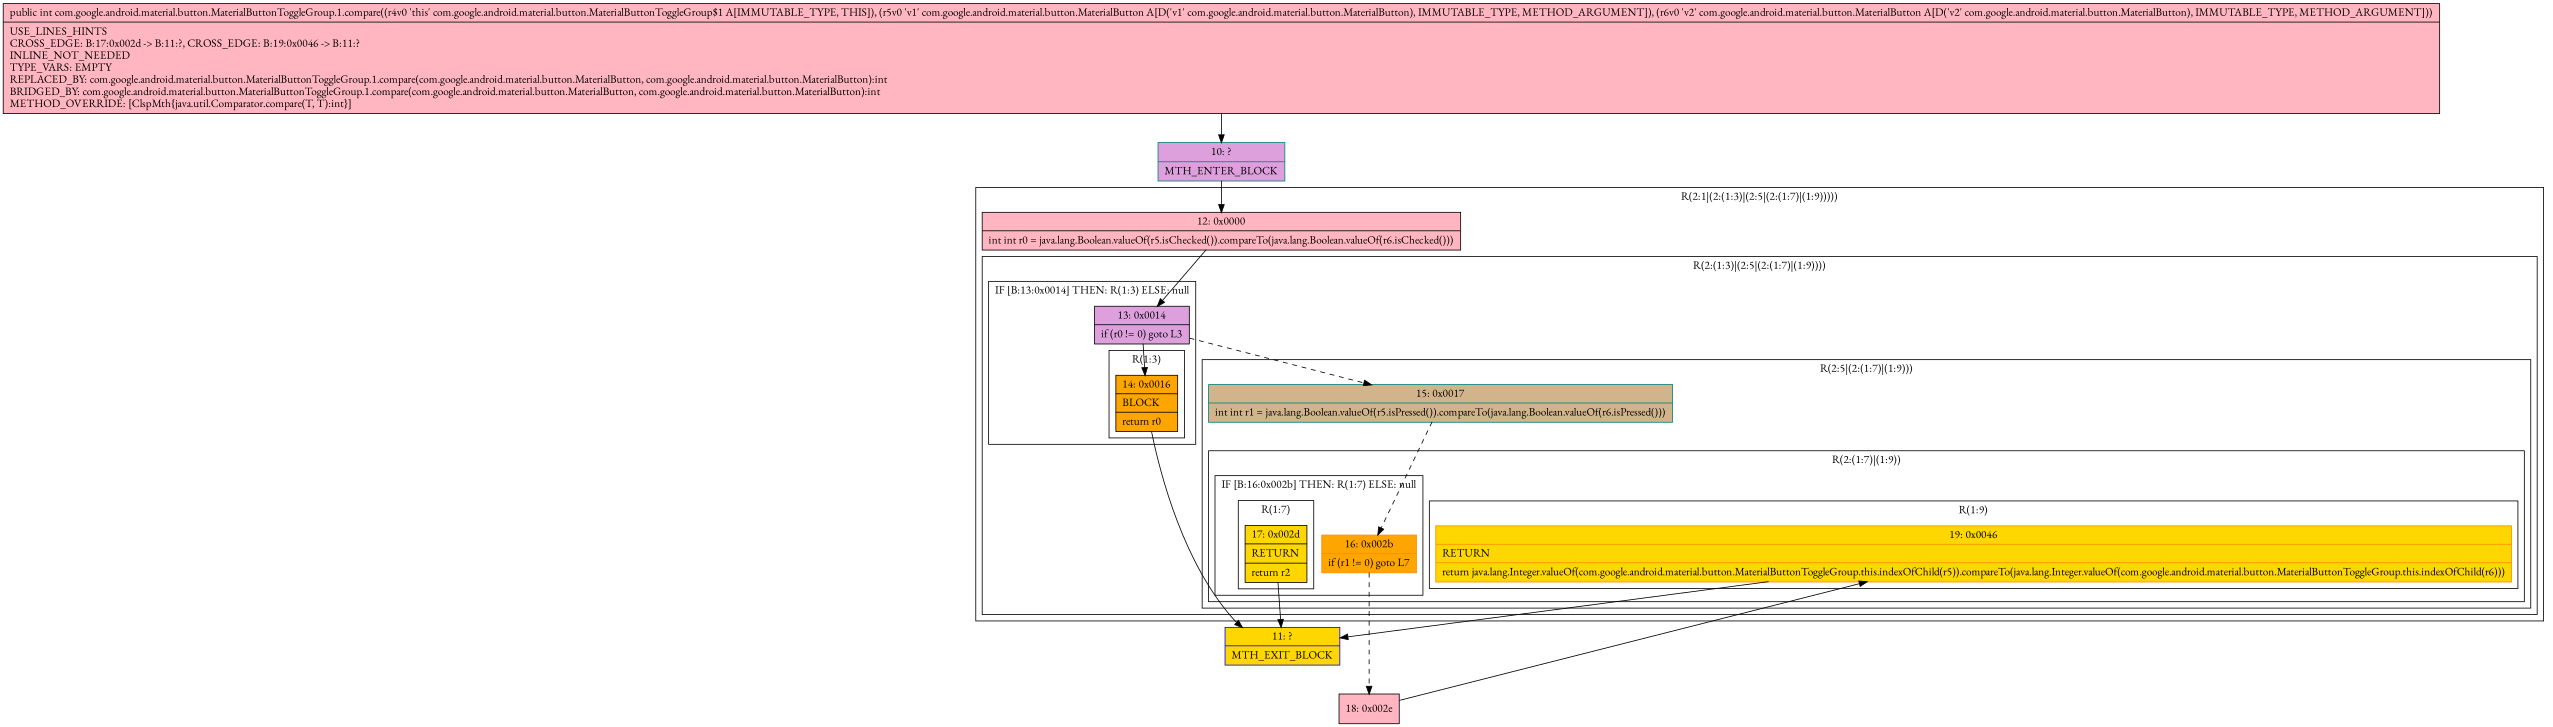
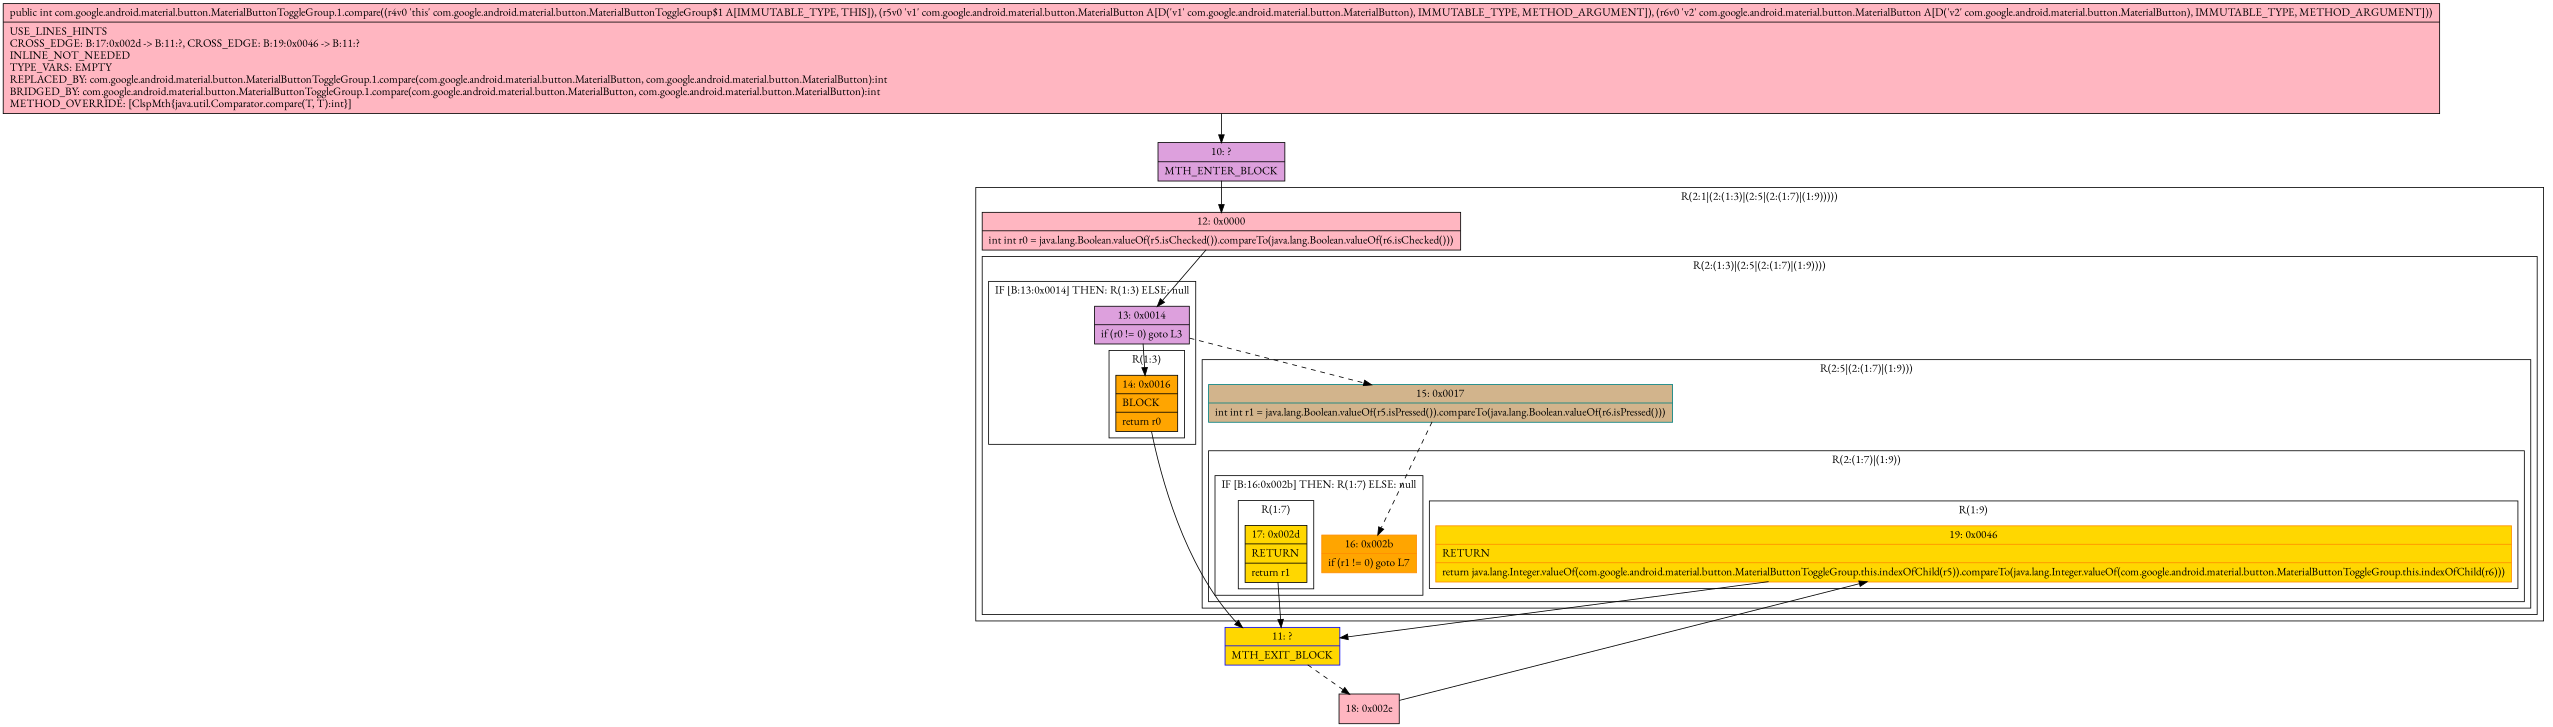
(1221, 162) -> (1221, 162)
(1271, 572) -> (1271, 572)
(1369, 626) -> (1325, 677)
